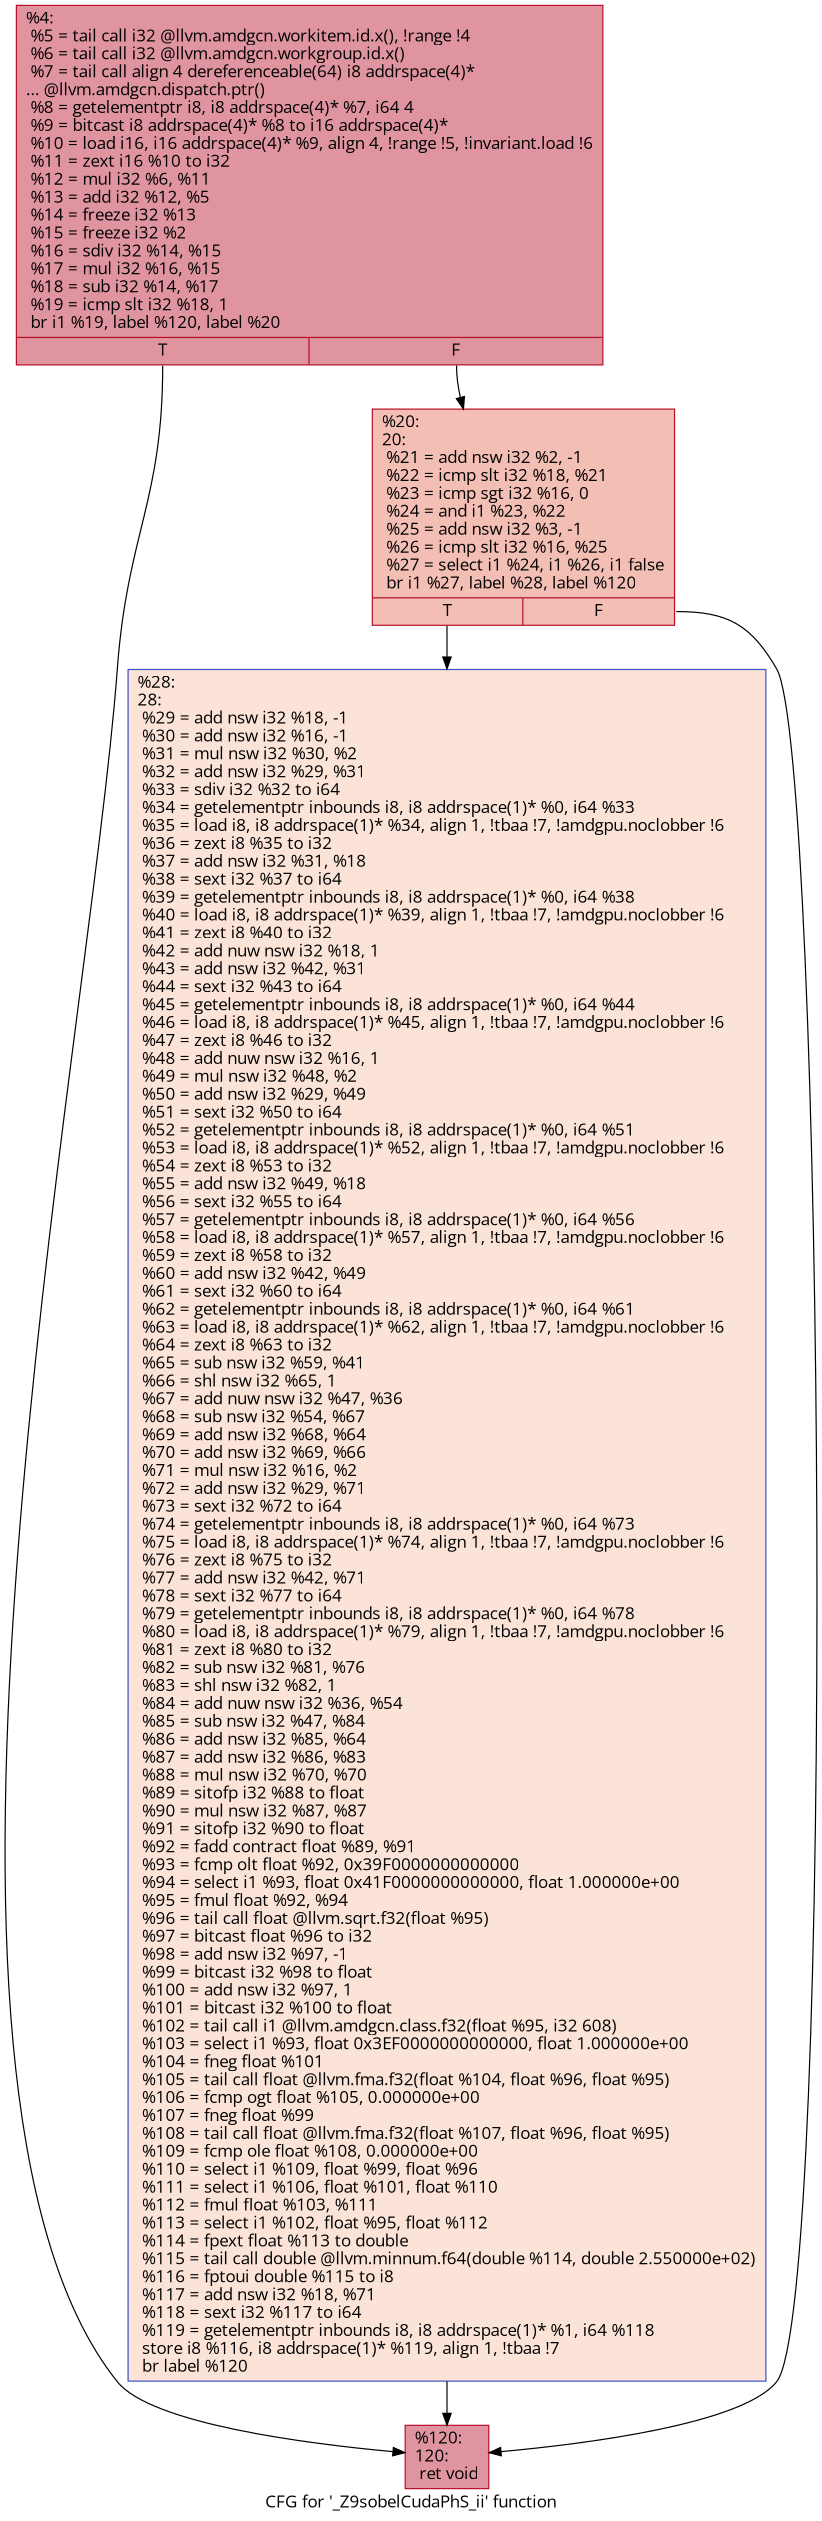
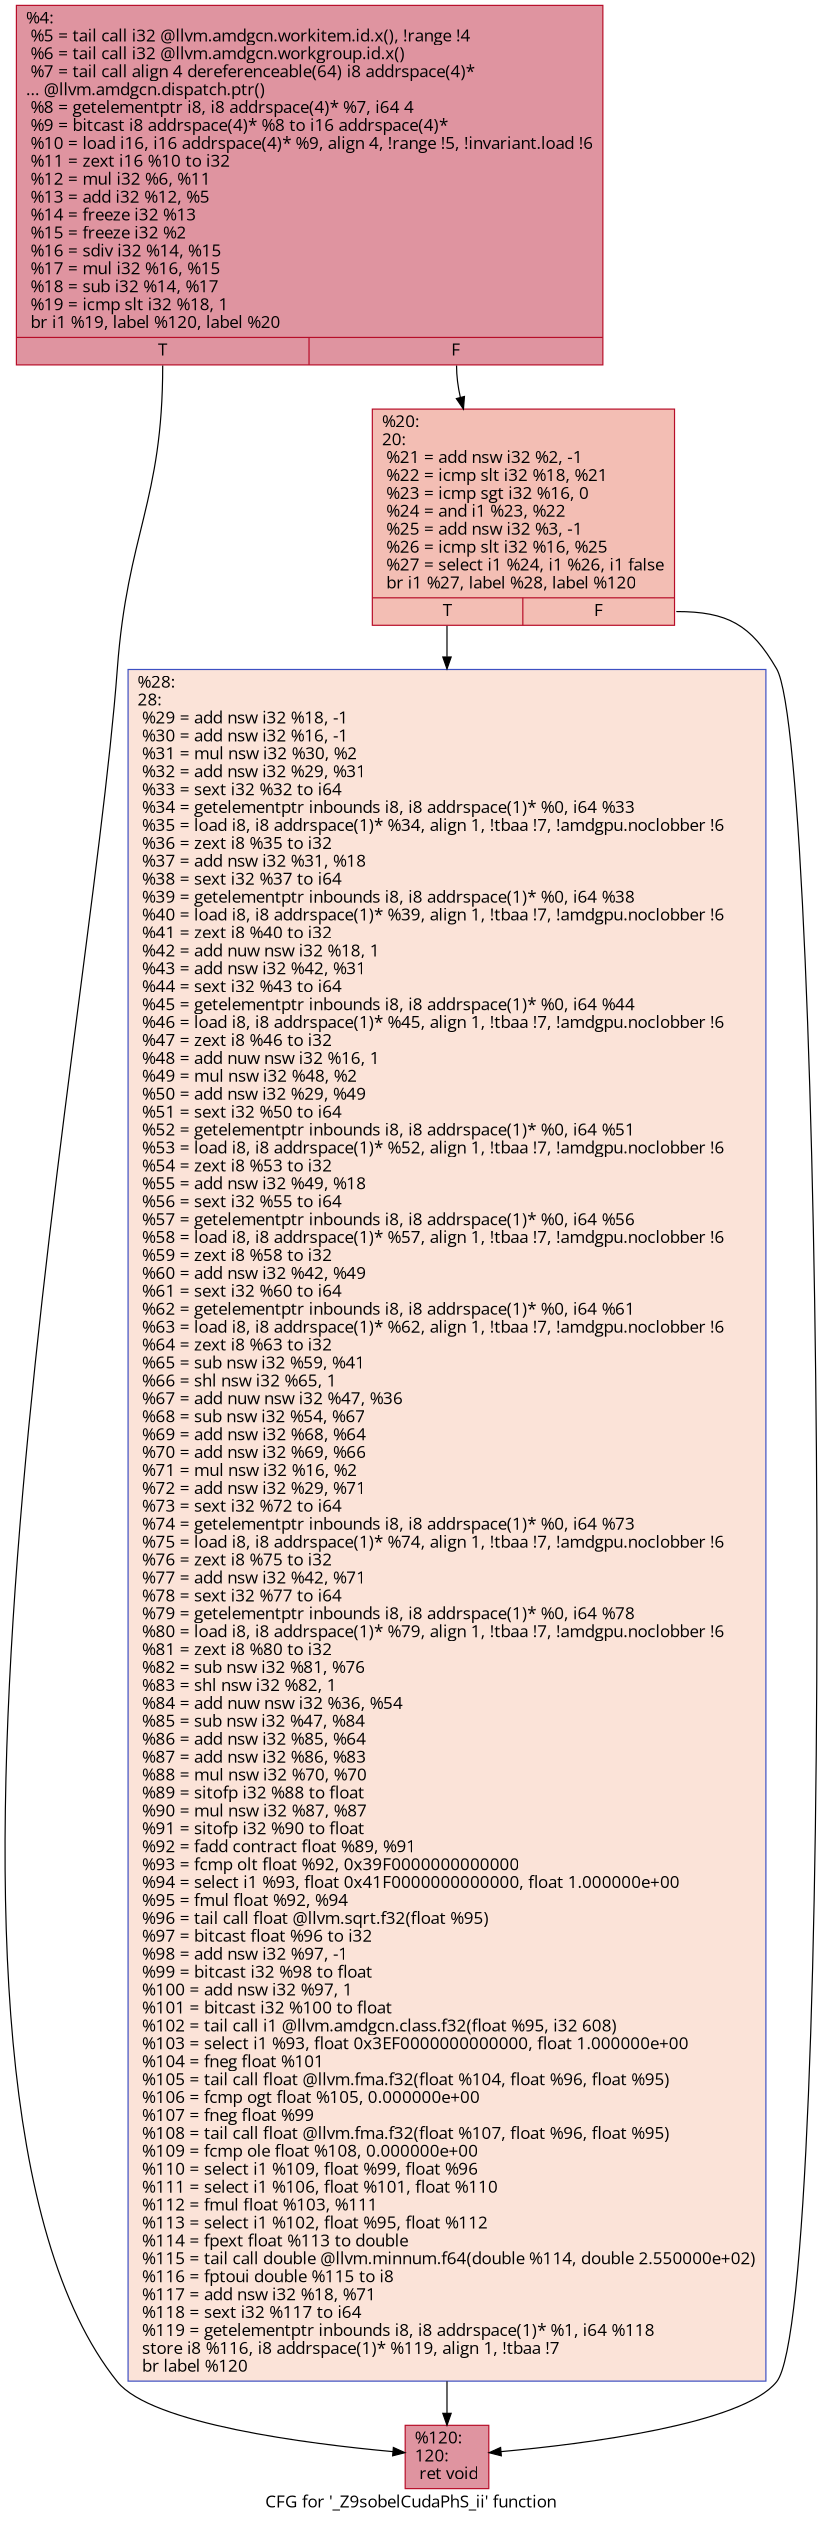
(239, 790) -> (240, 790)
